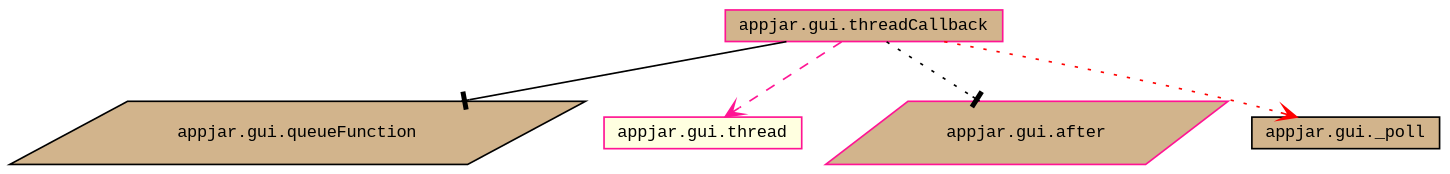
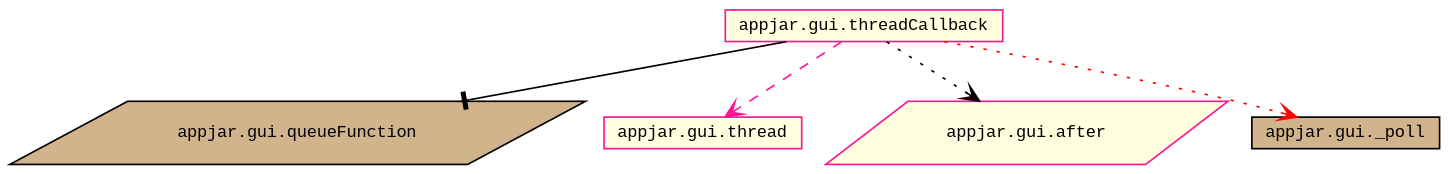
(864, 26) -> (864, 26)
(929, 69) -> (929, 69)
(1027, 133) -> (1027, 133)
